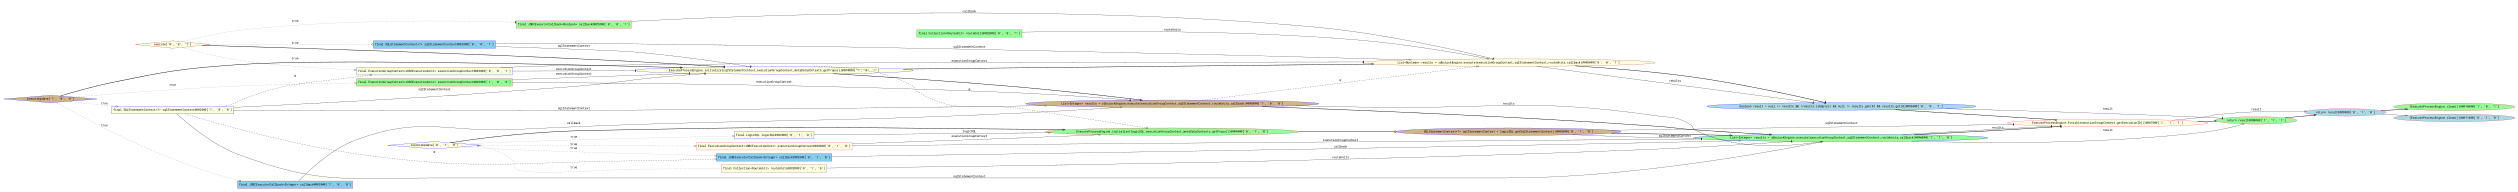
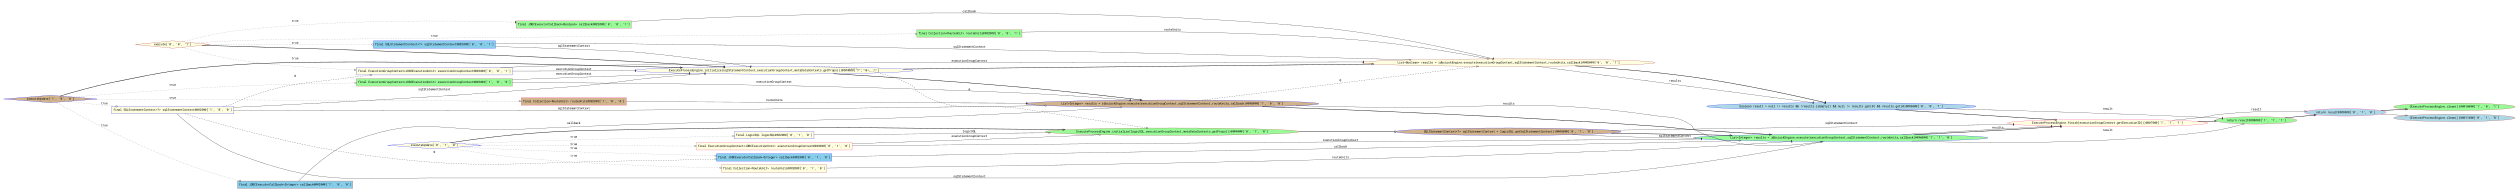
none -> (555, 37)
none -> (574, 101)
(595, 171) -> (591, 163)
